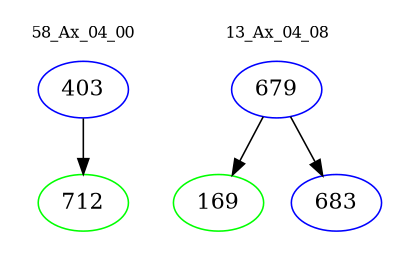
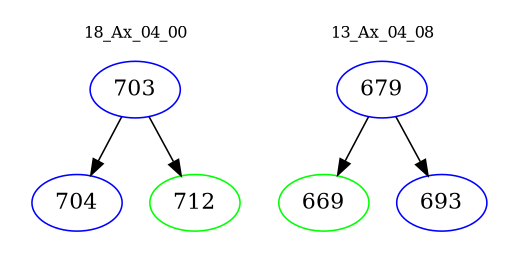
(83, 34) -> (136, 34)
(83, 90) -> (135, 90)
none -> (77, 203)
(219, 203) -> (324, 203)
(336, 203) -> (442, 203)
